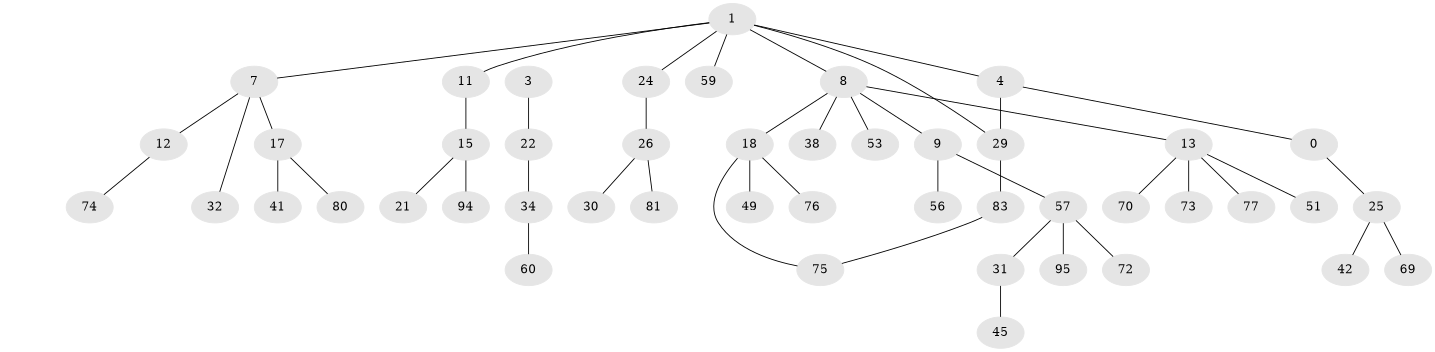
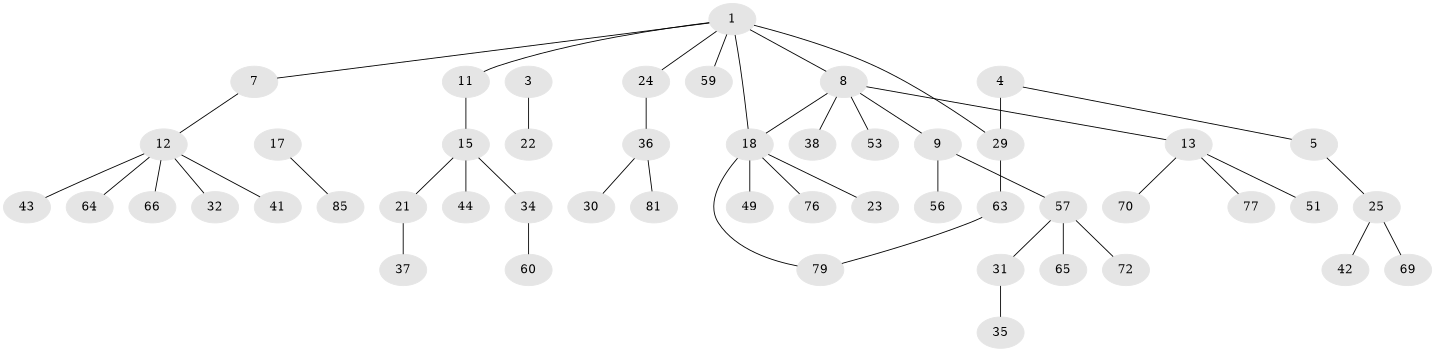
(867, 51) -> (742, 82)
(266, 113) -> none
(235, 145) -> (189, 176)
(646, 145) -> (646, 145)
(1314, 145) -> (1314, 145)
(278, 176) -> (221, 176)
(529, 176) -> (497, 176)
none -> (27, 207)
(90, 207) -> (90, 207)
none -> (152, 207)
(340, 207) -> (340, 207)
(466, 207) -> (466, 207)
none -> (875, 207)
(1001, 207) -> (1001, 207)
(1189, 207) -> none
none -> (403, 270)
(820, 270) -> (820, 270)
(1063, 270) -> (1063, 270)
(1001, 333) -> (1001, 333)
